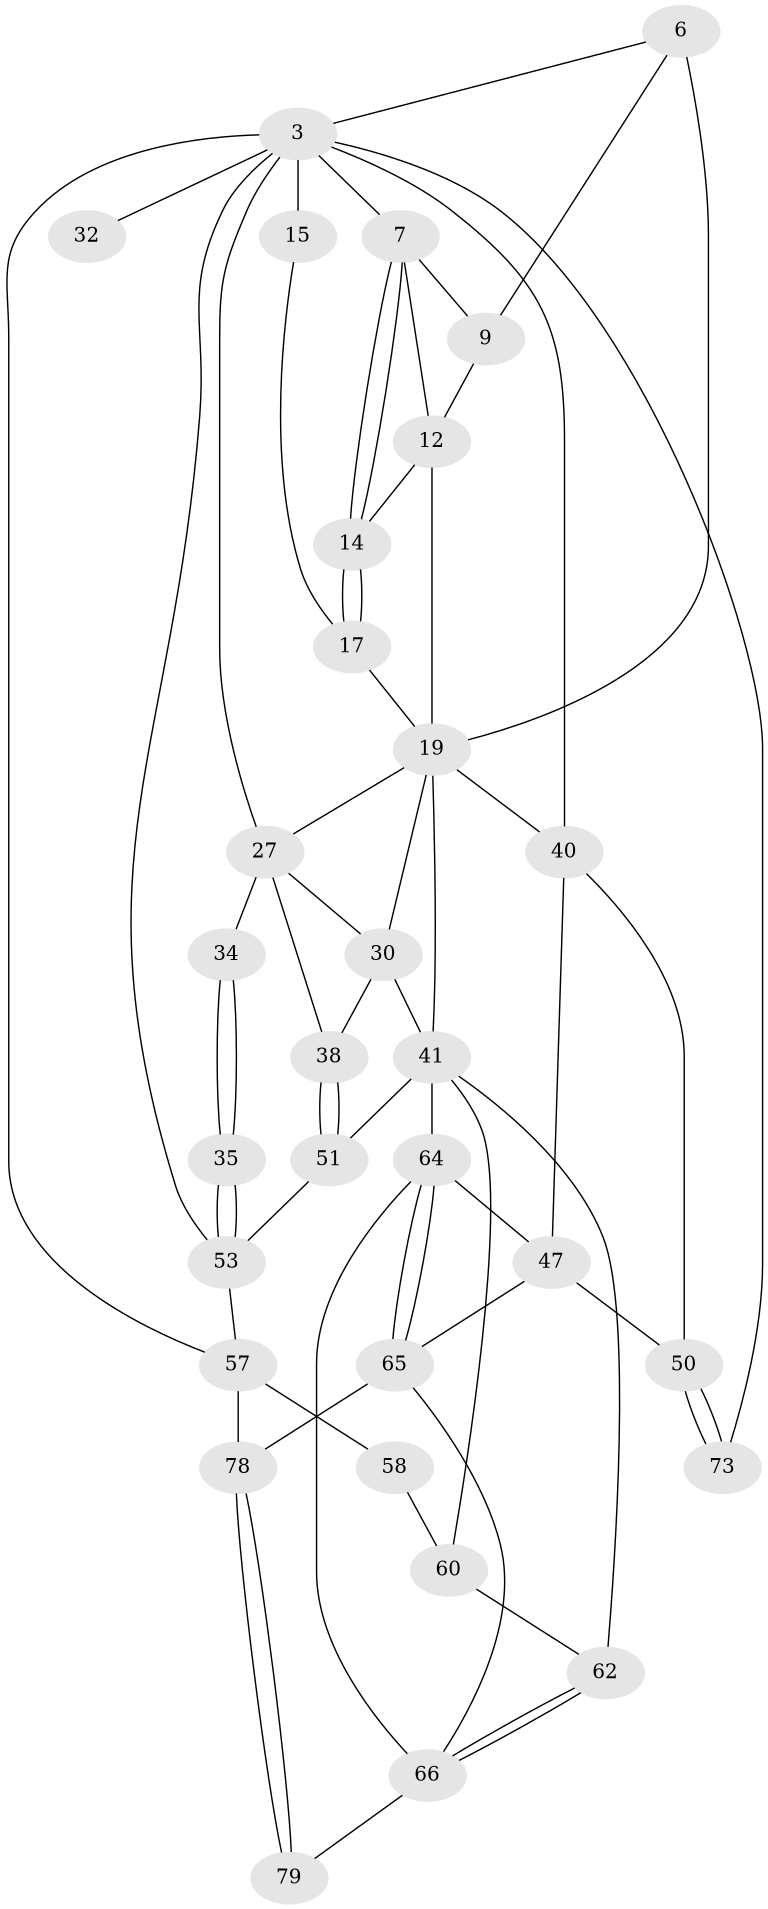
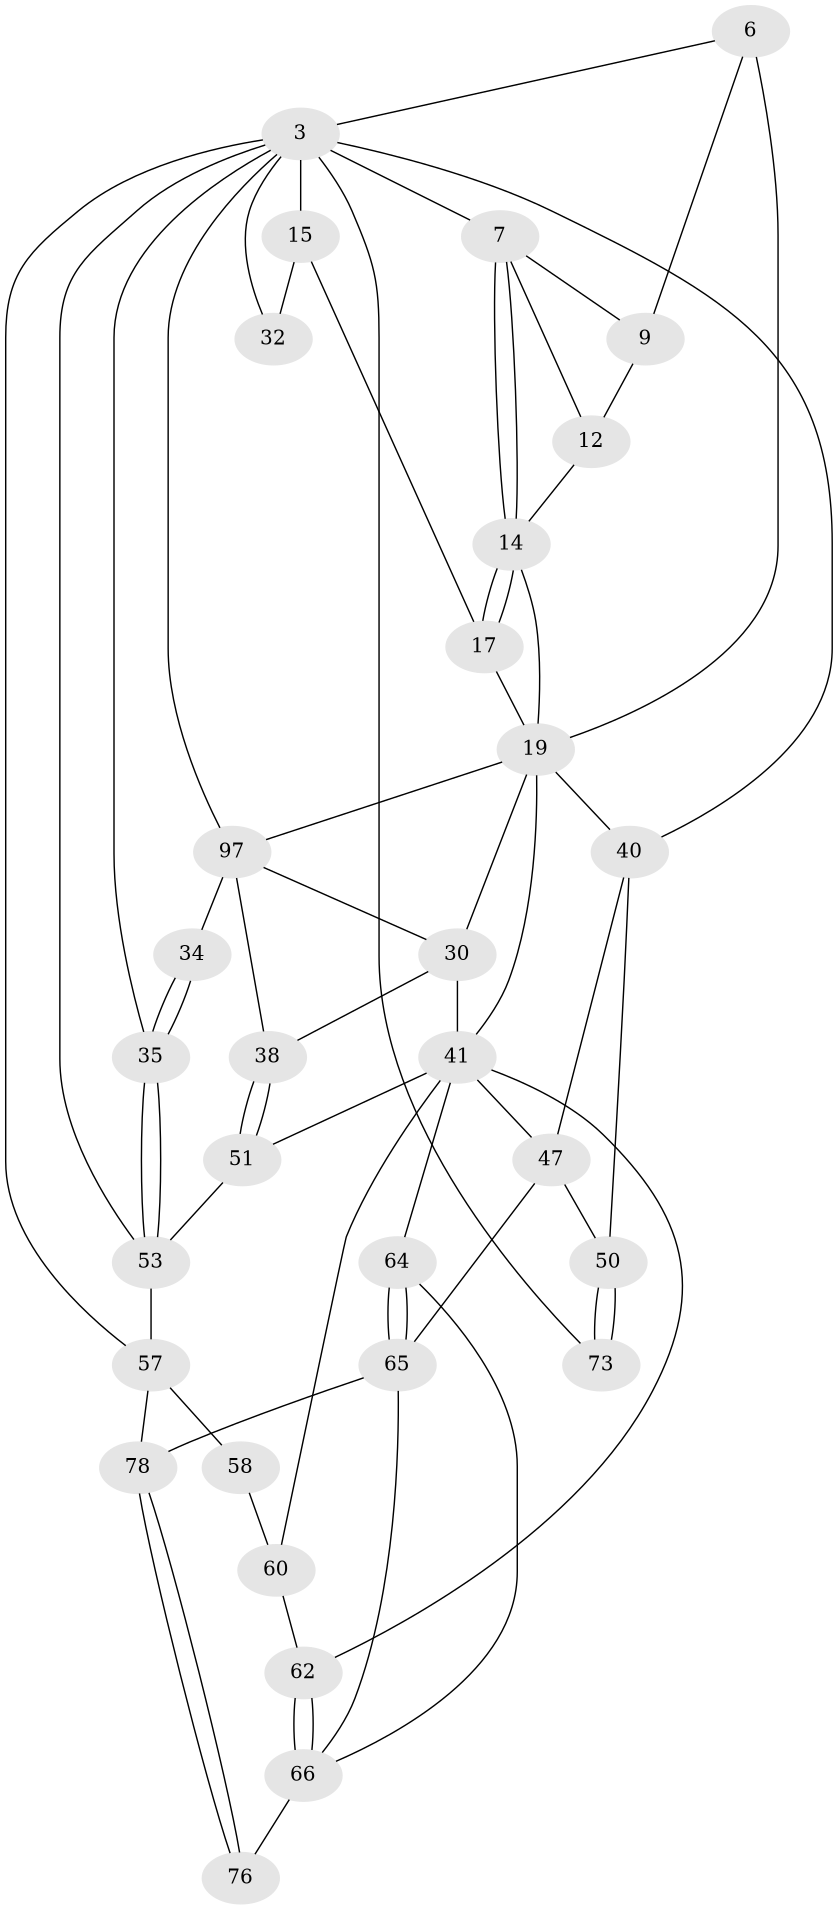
none -> (287, 288)
none -> (114, 559)
(432, 596) -> (538, 646)
(265, 852) -> (232, 852)
(499, 1217) -> (504, 1109)
(289, 1878) -> (241, 1878)
